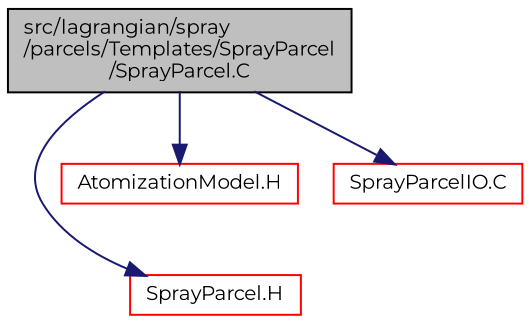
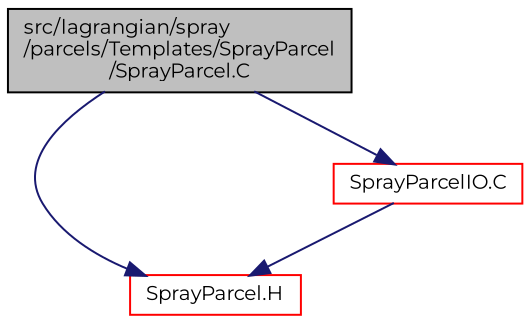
(180, 184) -> none
none -> (331, 235)
